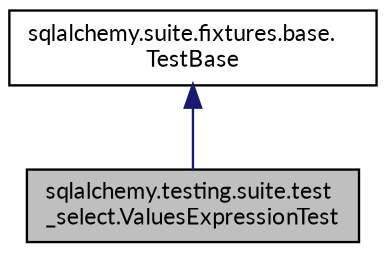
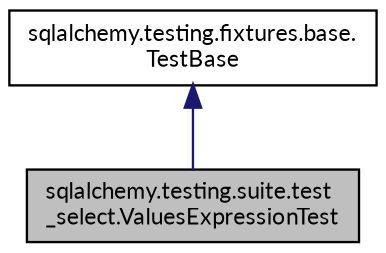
(193, 48) -> (193, 48)
